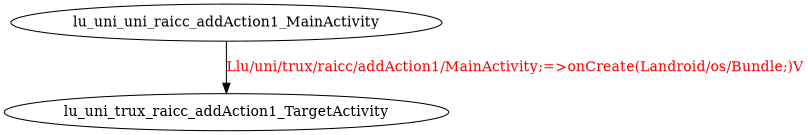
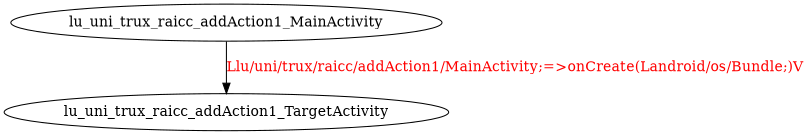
(226, 23) -> (226, 23)
